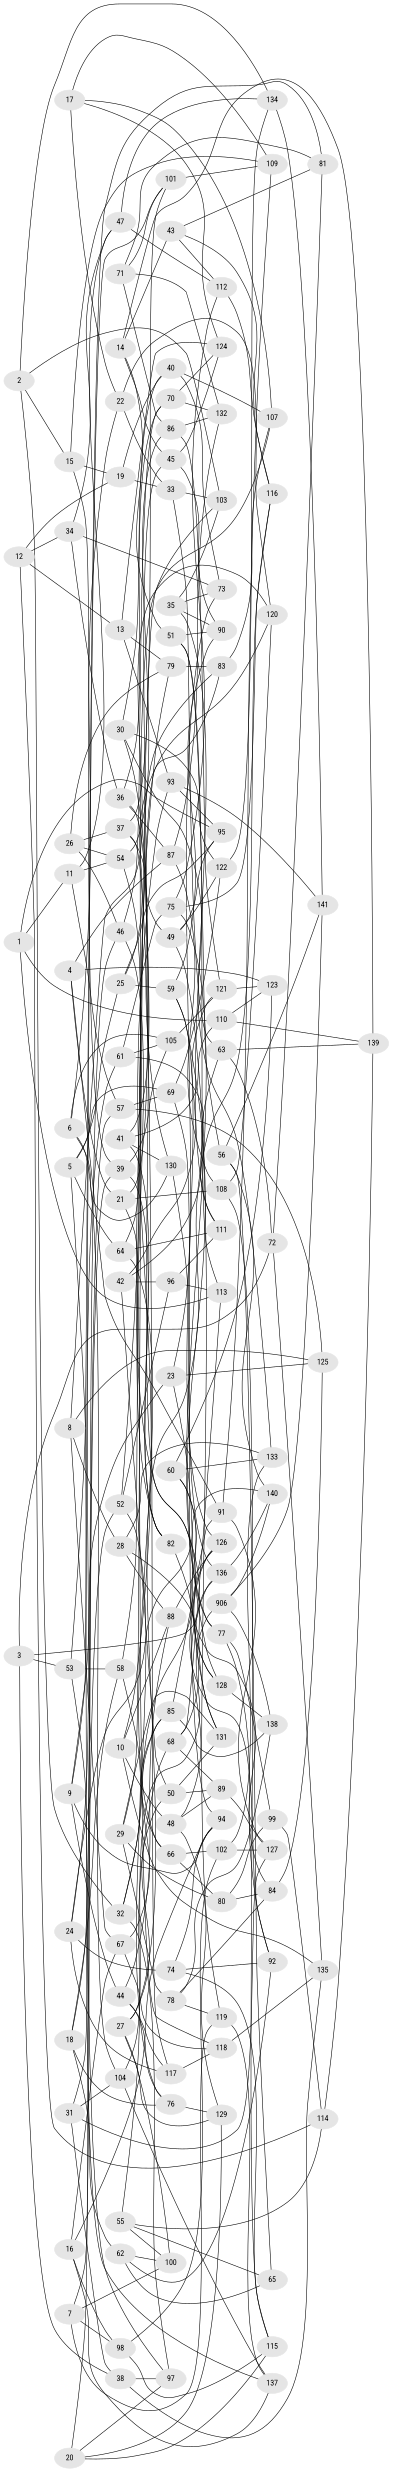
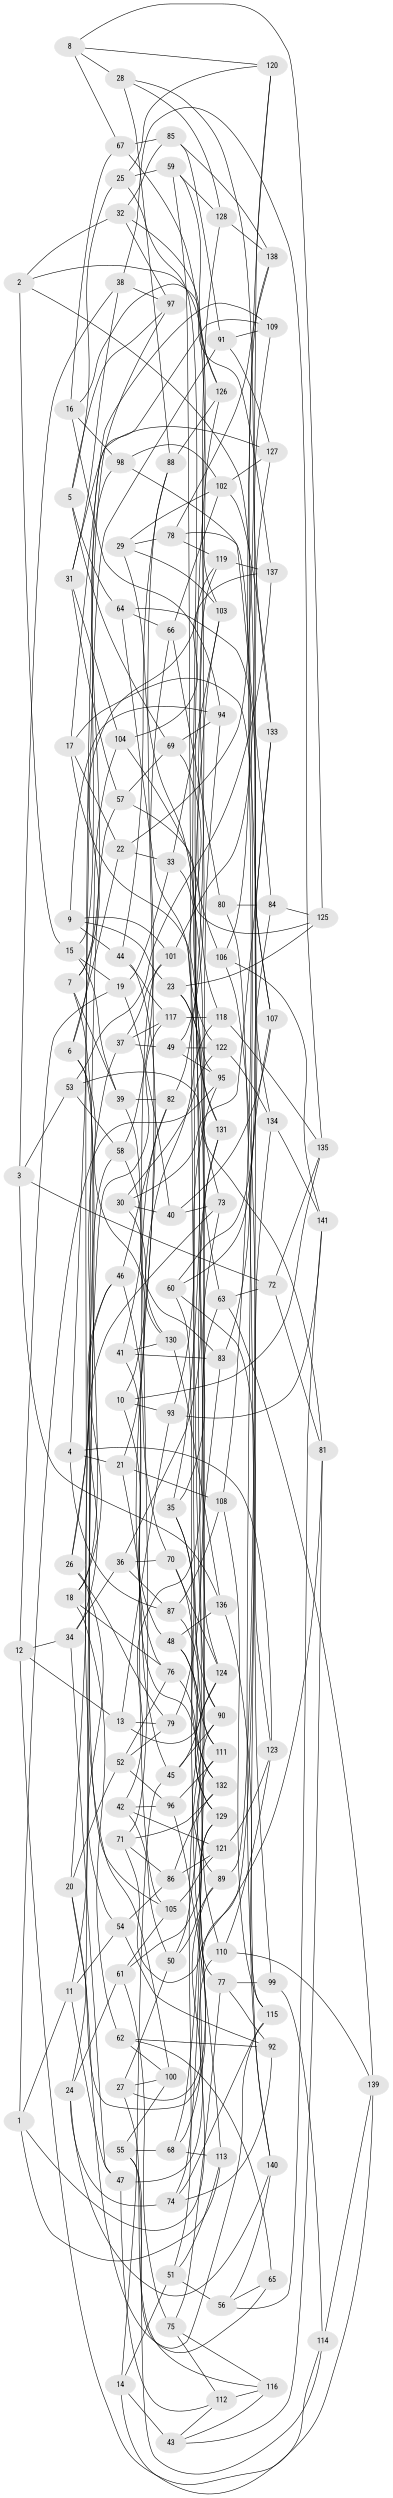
(222, 1604) -> (222, 958)
(164, 1875) -> (168, 513)
